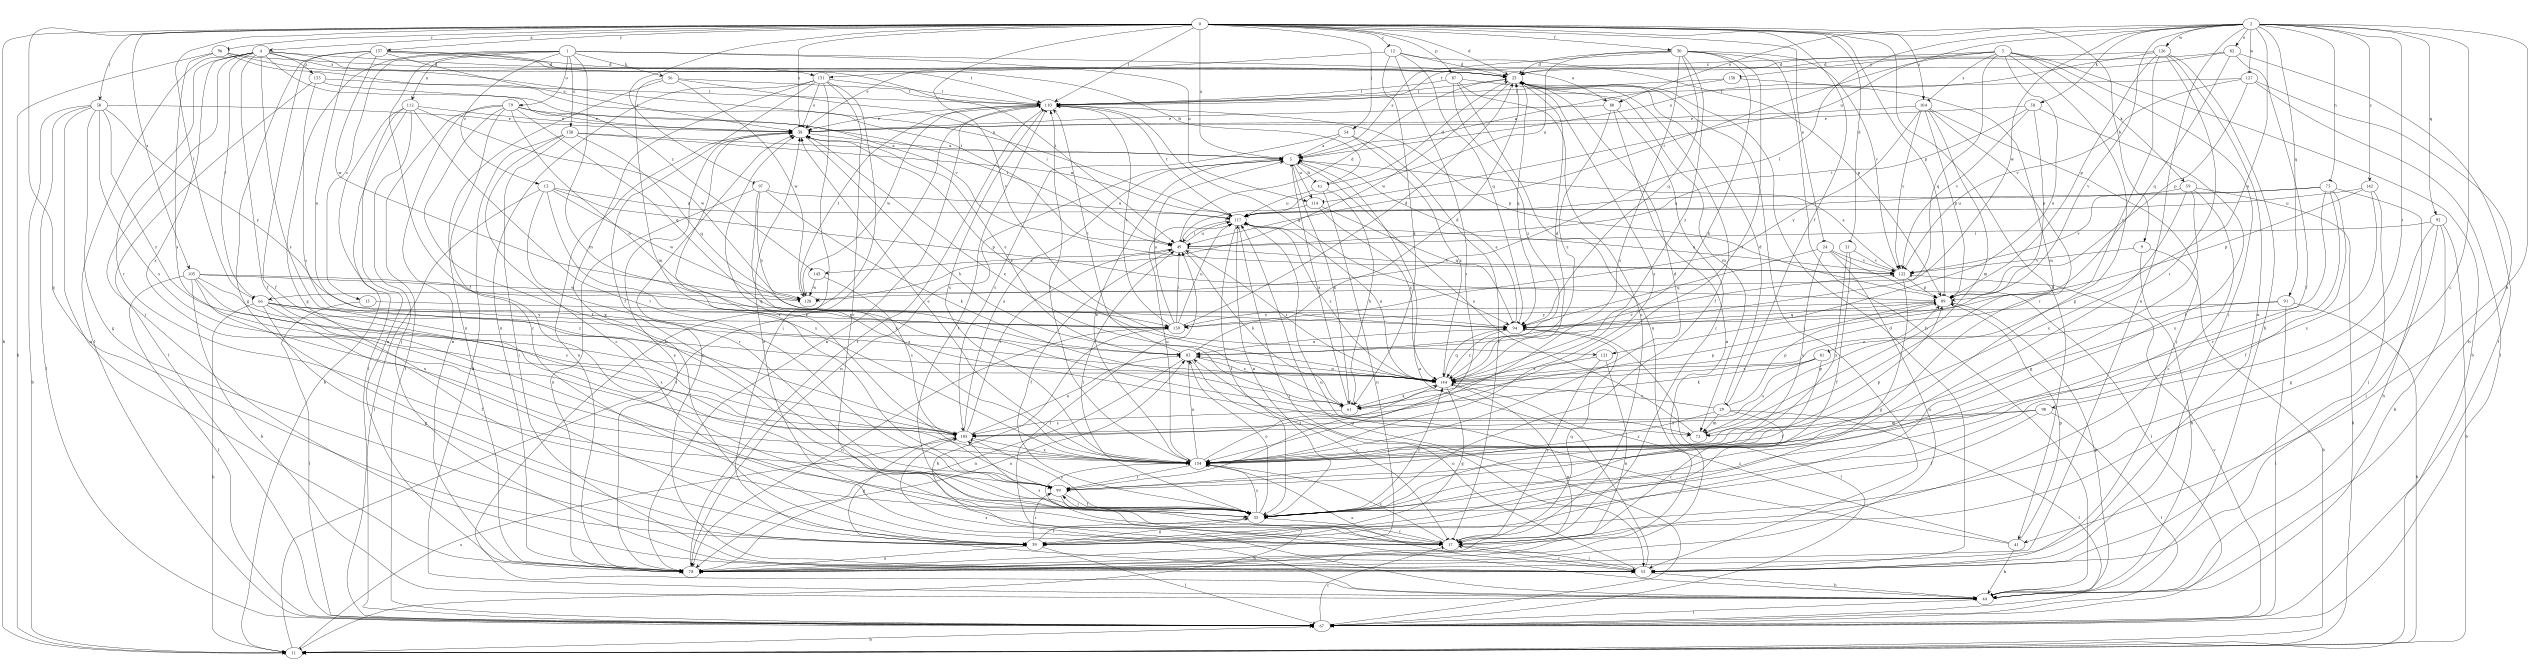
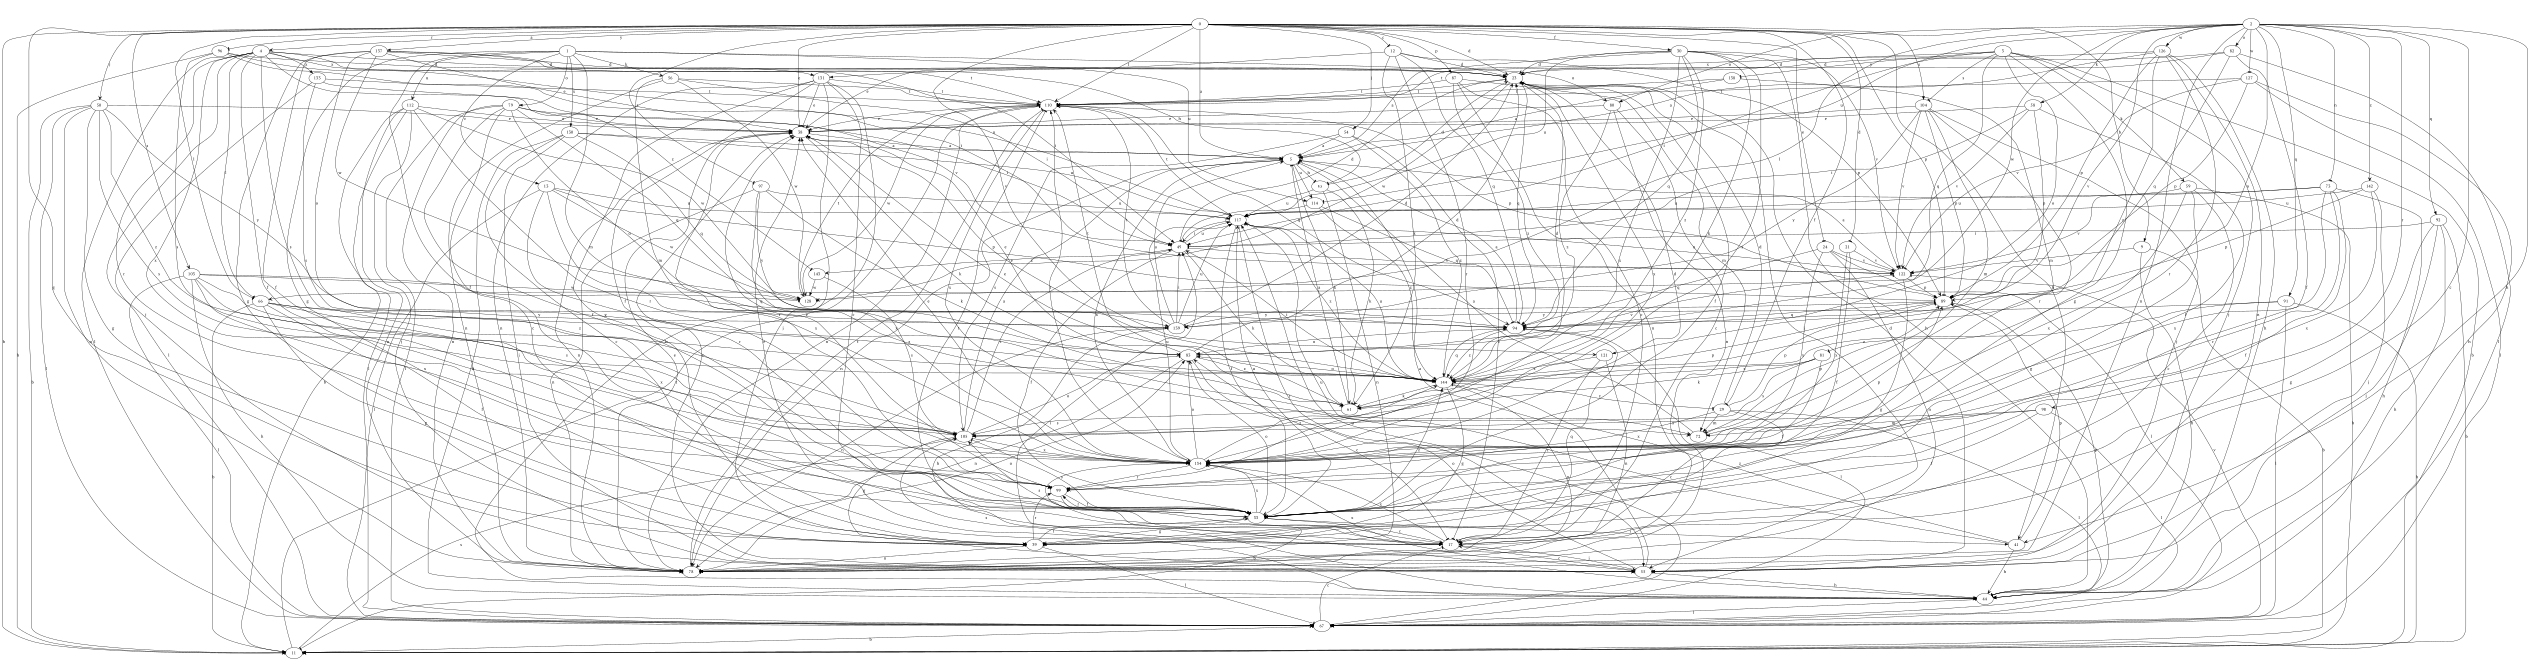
(368, 301) -> none
(1584, 392) -> (1582, 395)
(1089, 428) -> (1672, 535)
